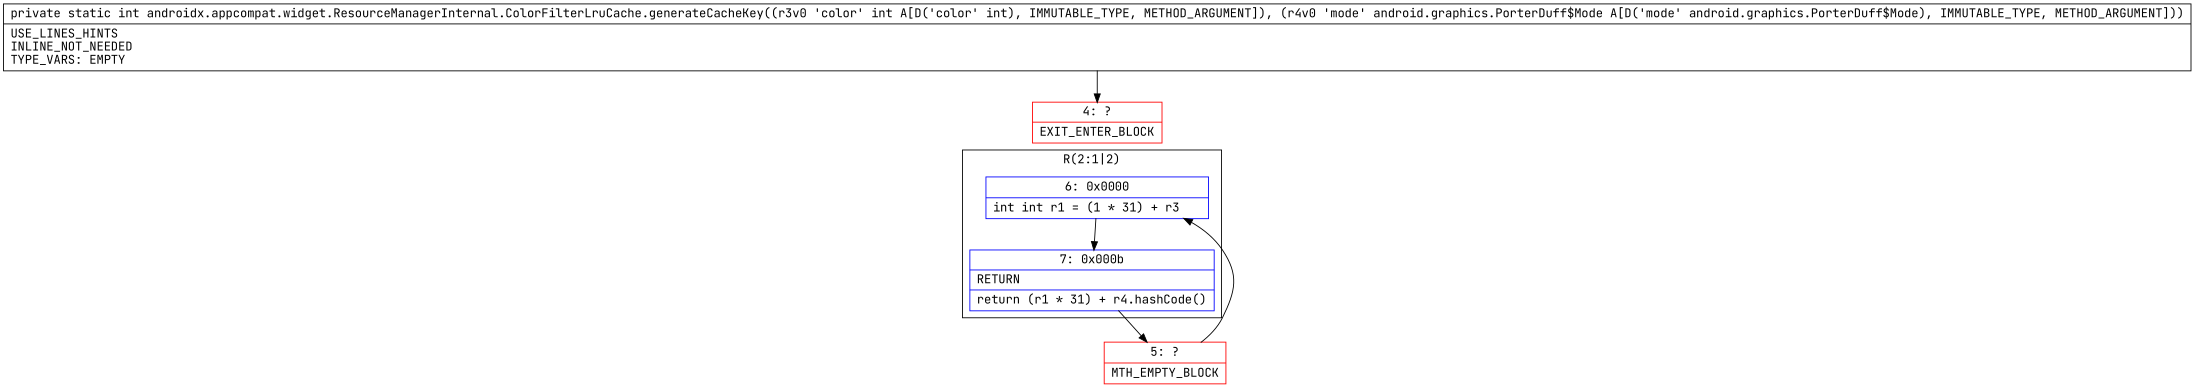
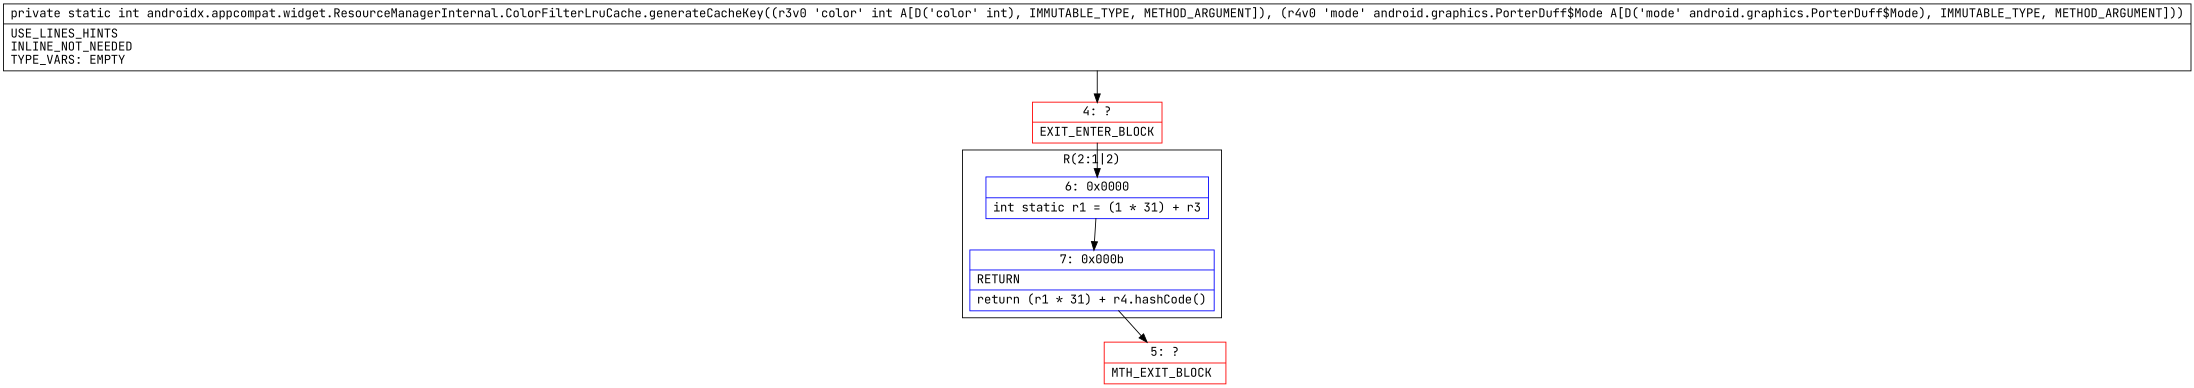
(1086, 208) -> (1097, 208)
(1234, 279) -> (1097, 156)
(1165, 373) -> (1162, 373)
